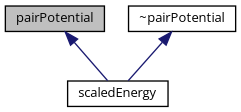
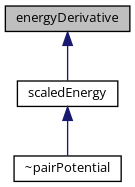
(55, 19) -> (68, 19)
(145, 61) -> (68, 138)
